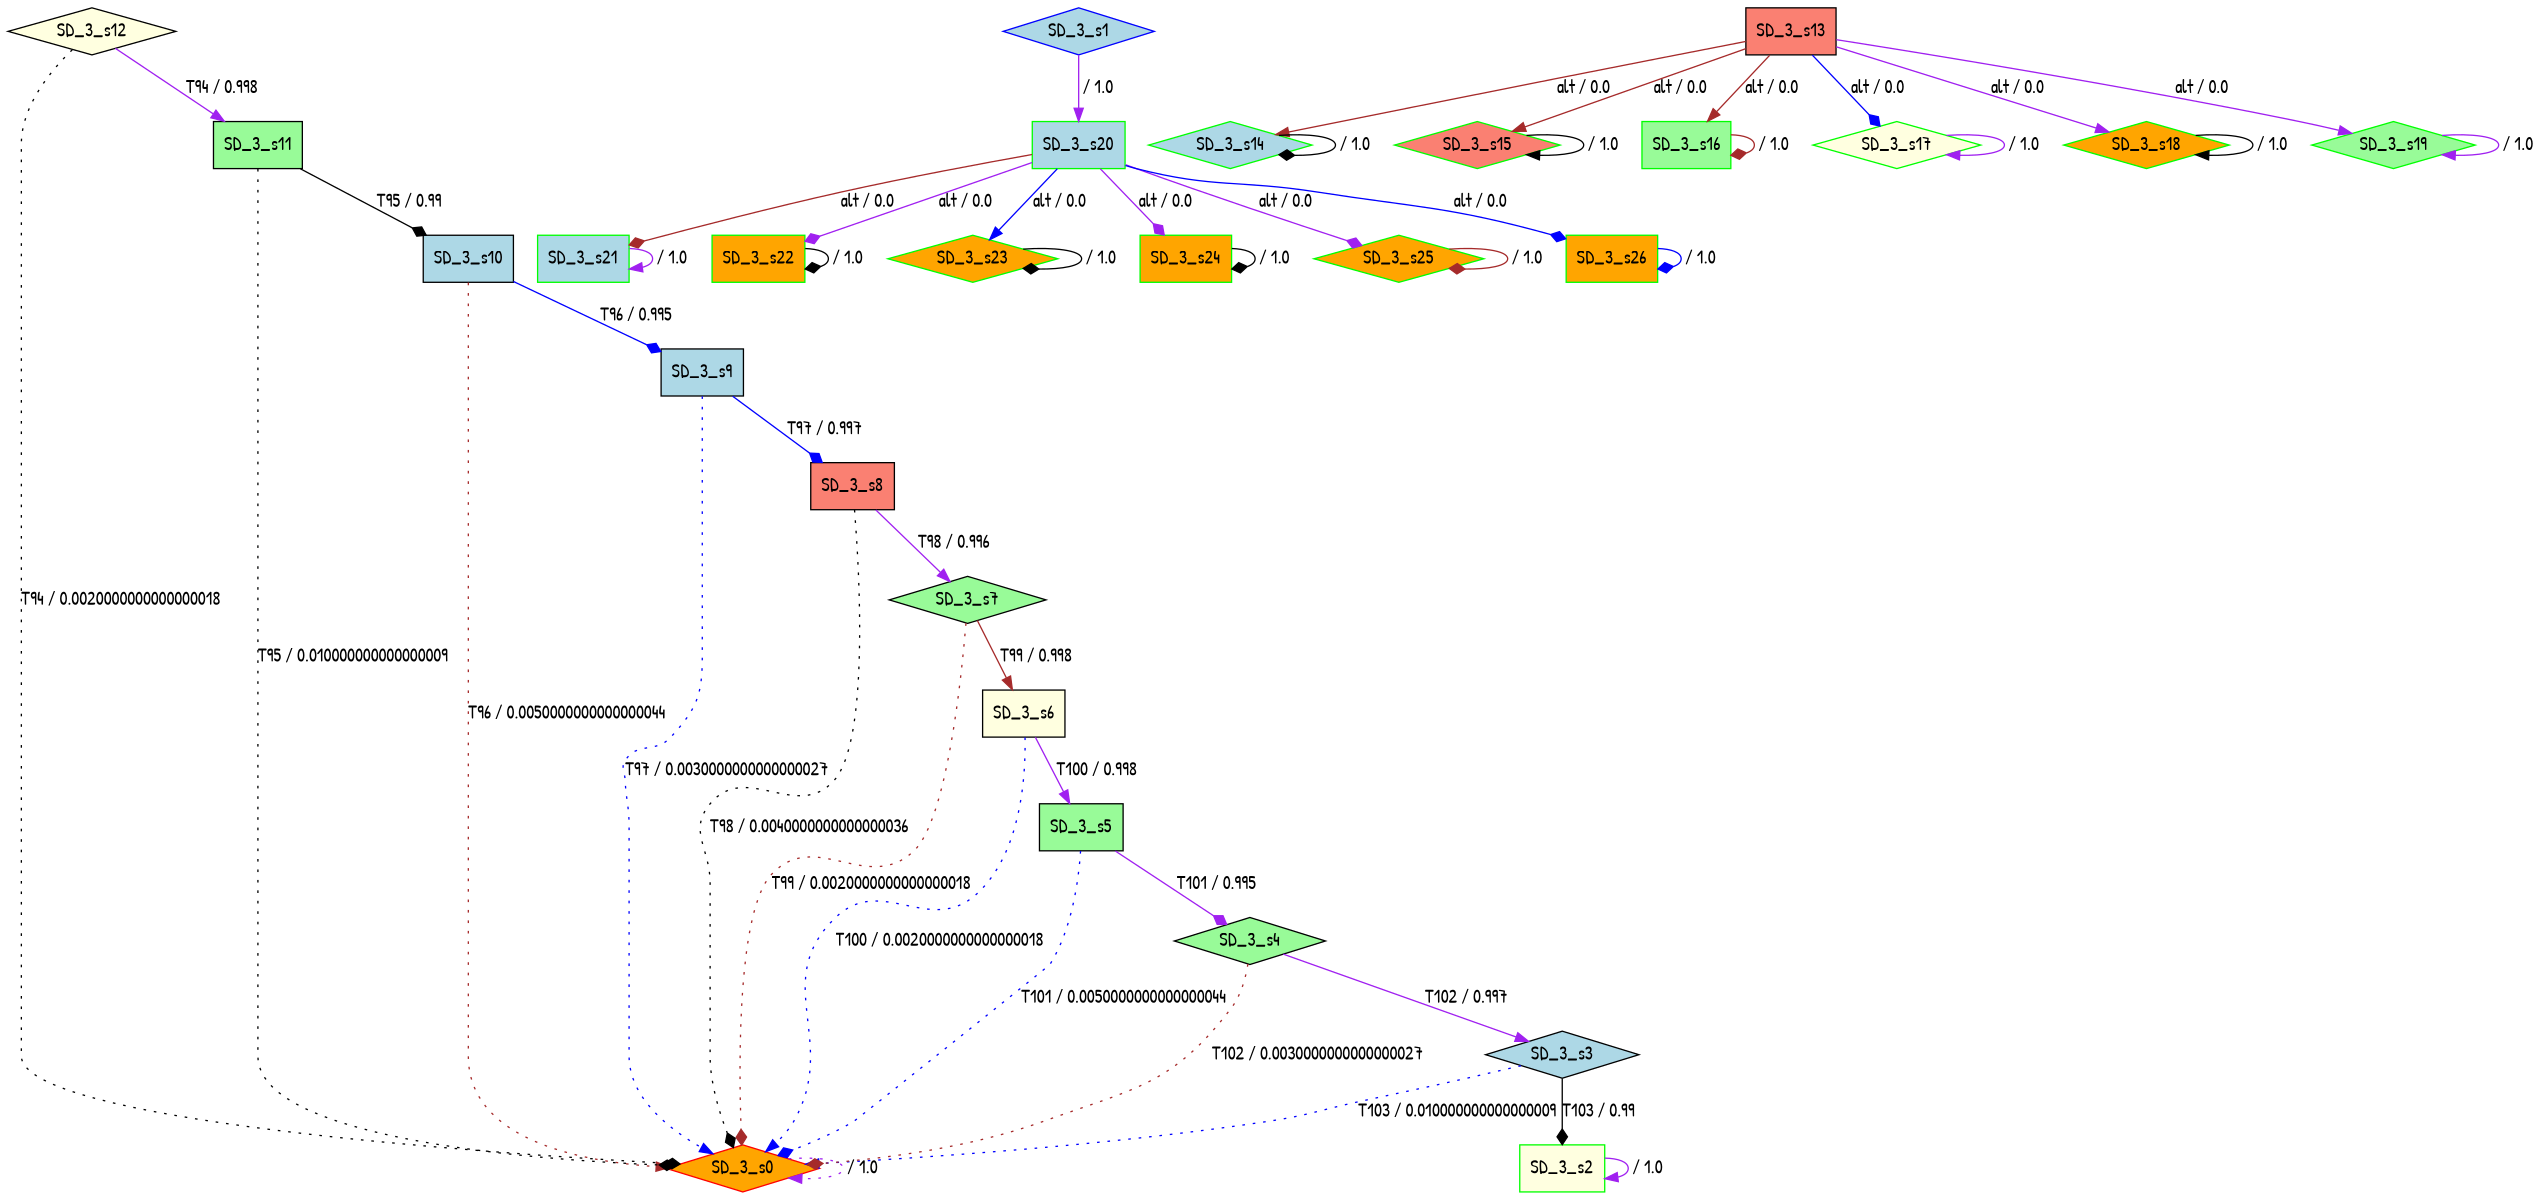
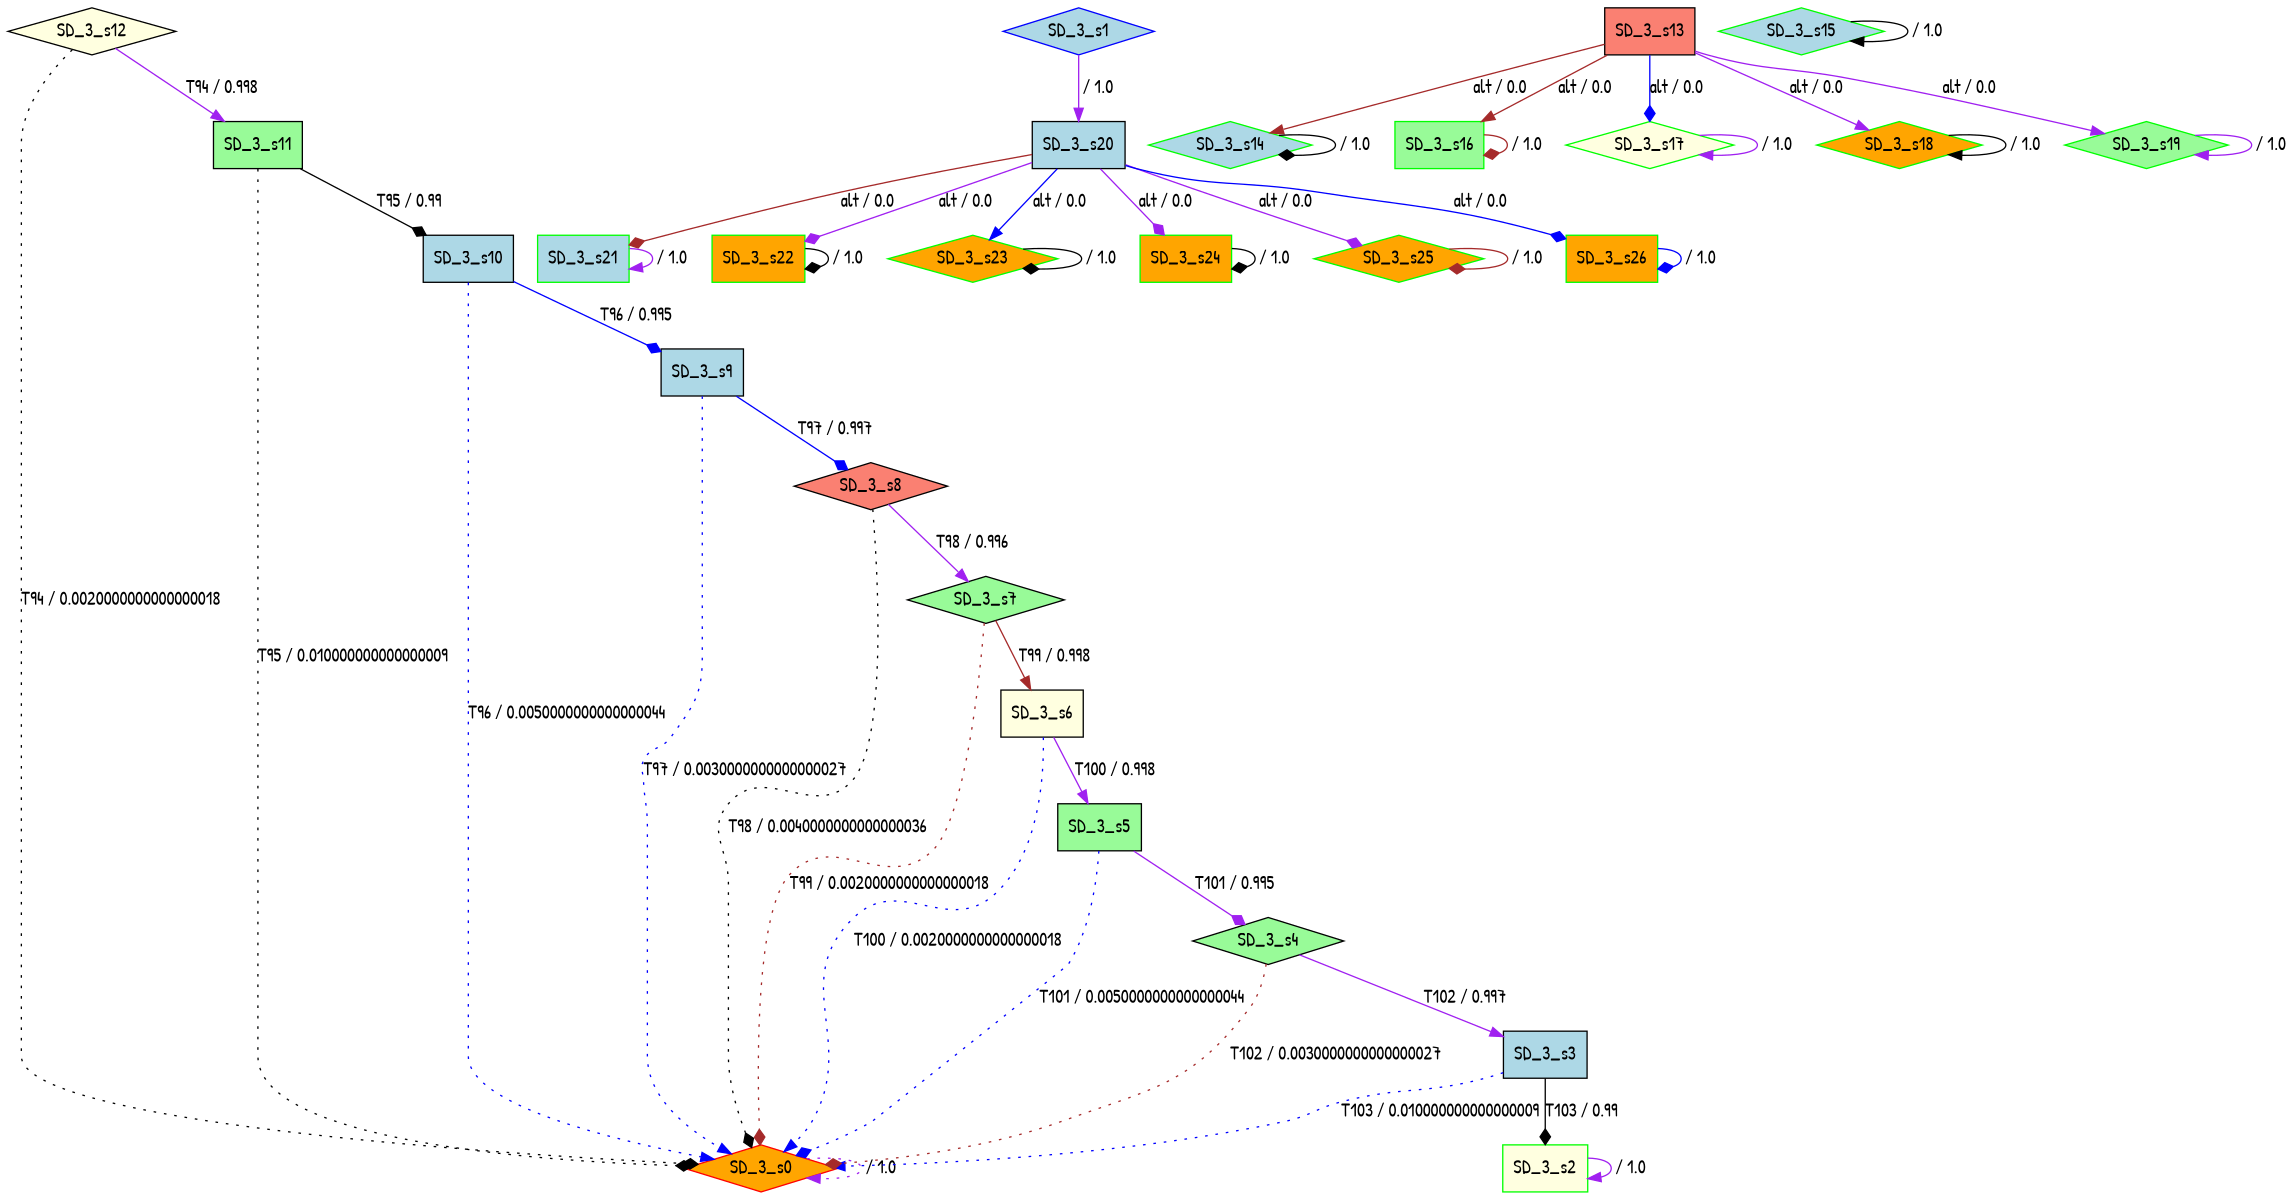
(1635, 88) -> none
(1079, 145) -> (1079, 145)
(1477, 145) -> (1801, 31)
(853, 486) -> (871, 486)
(468, 789) -> (468, 801)
(1562, 1055) -> (1545, 1055)
